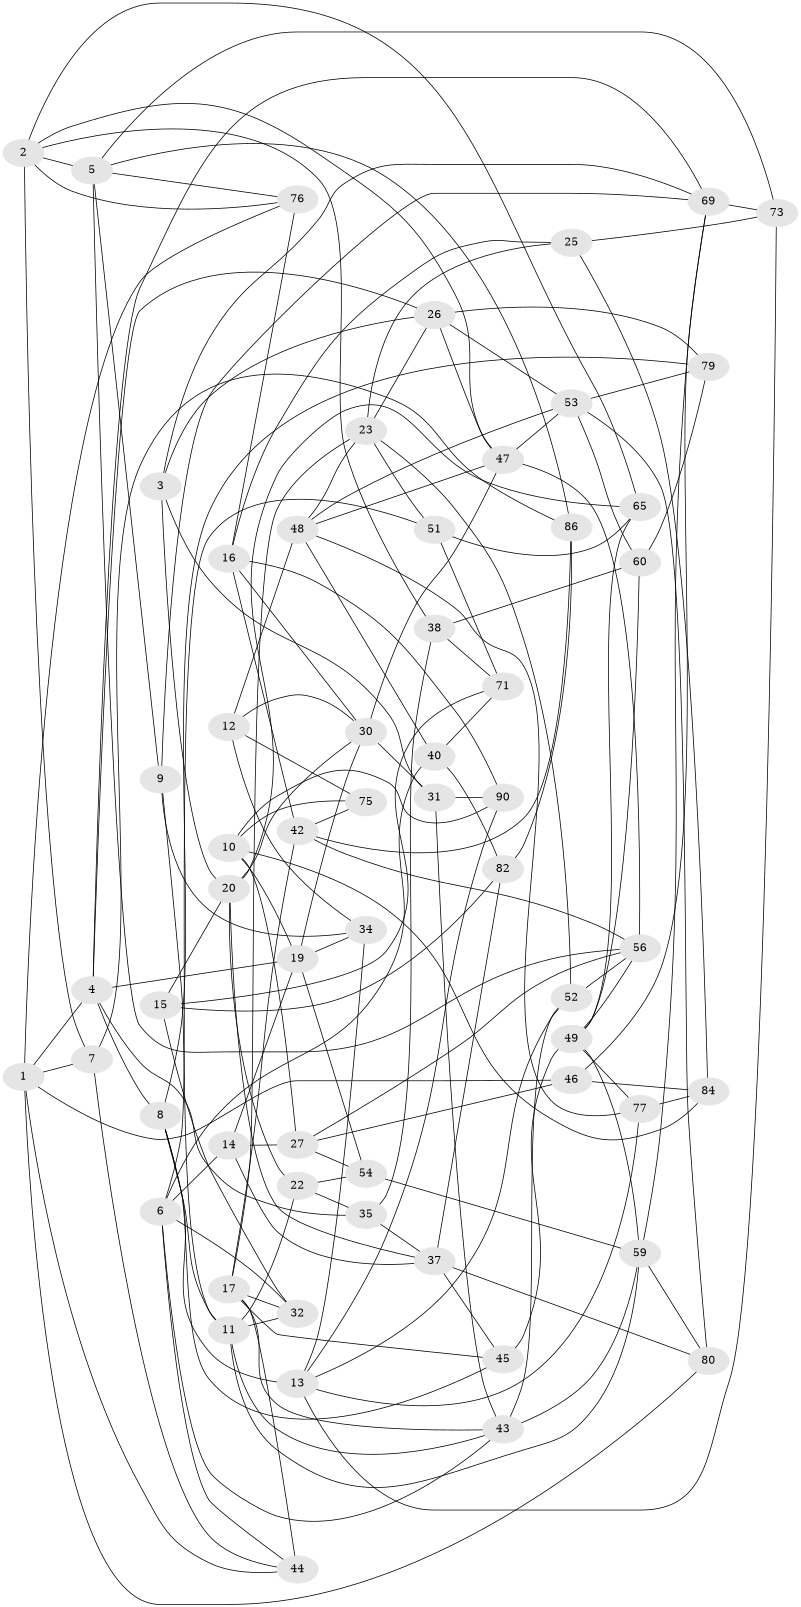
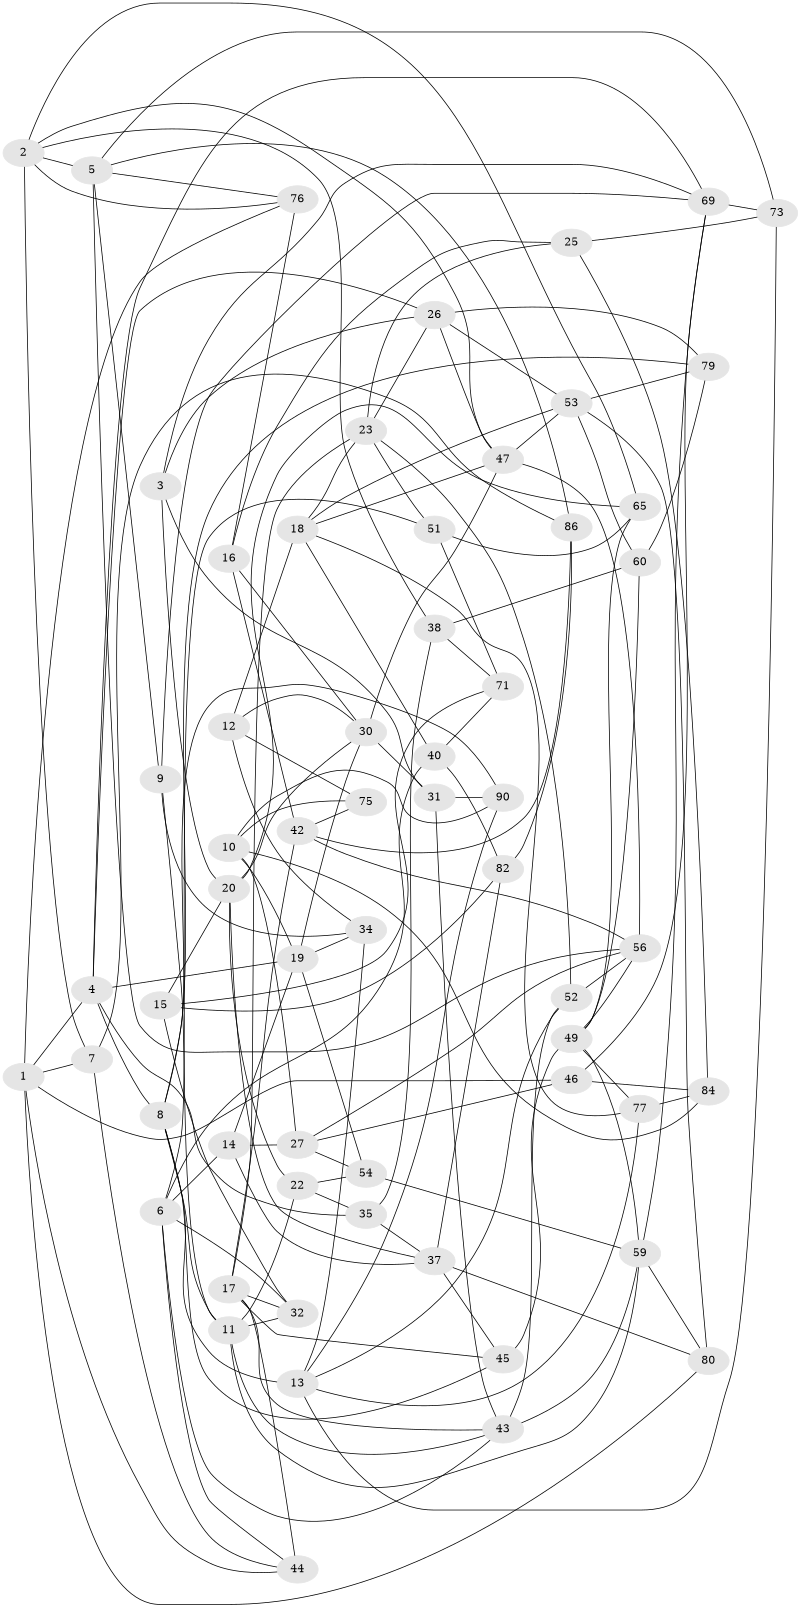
(298, 530) -> (298, 530)
(393, 636) -> (193, 741)
